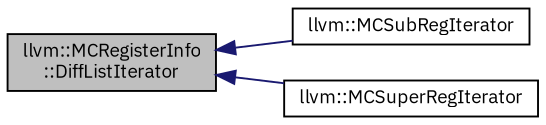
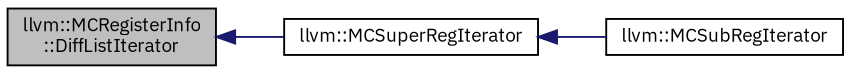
(264, 44) -> (582, 37)
